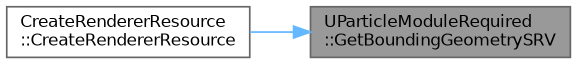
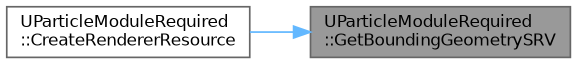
(128, 32) -> (128, 32)
